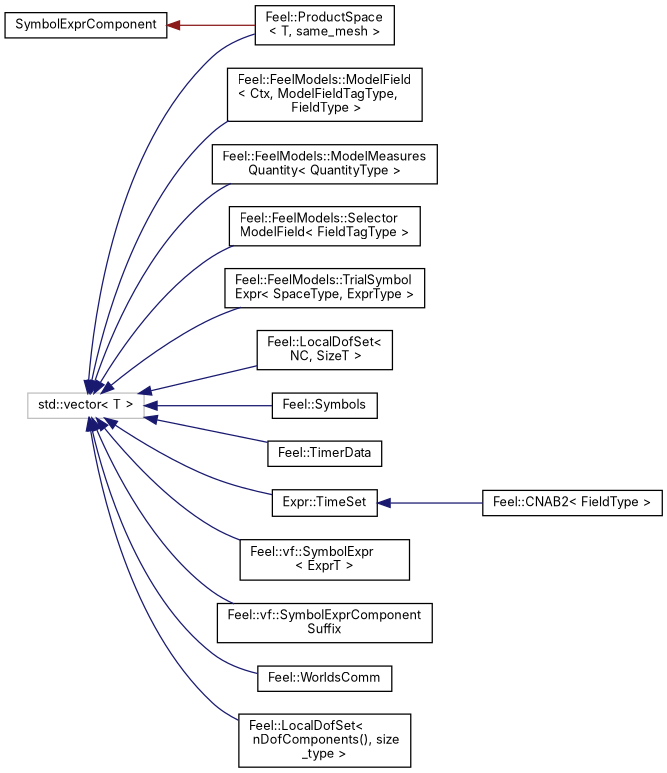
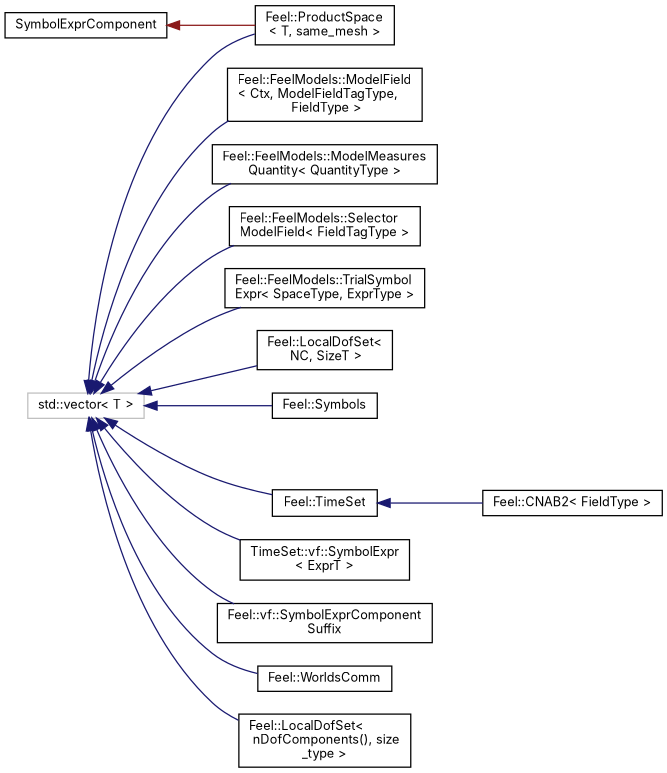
(325, 454) -> none
(325, 503) -> (325, 503)
(325, 560) -> (325, 560)
